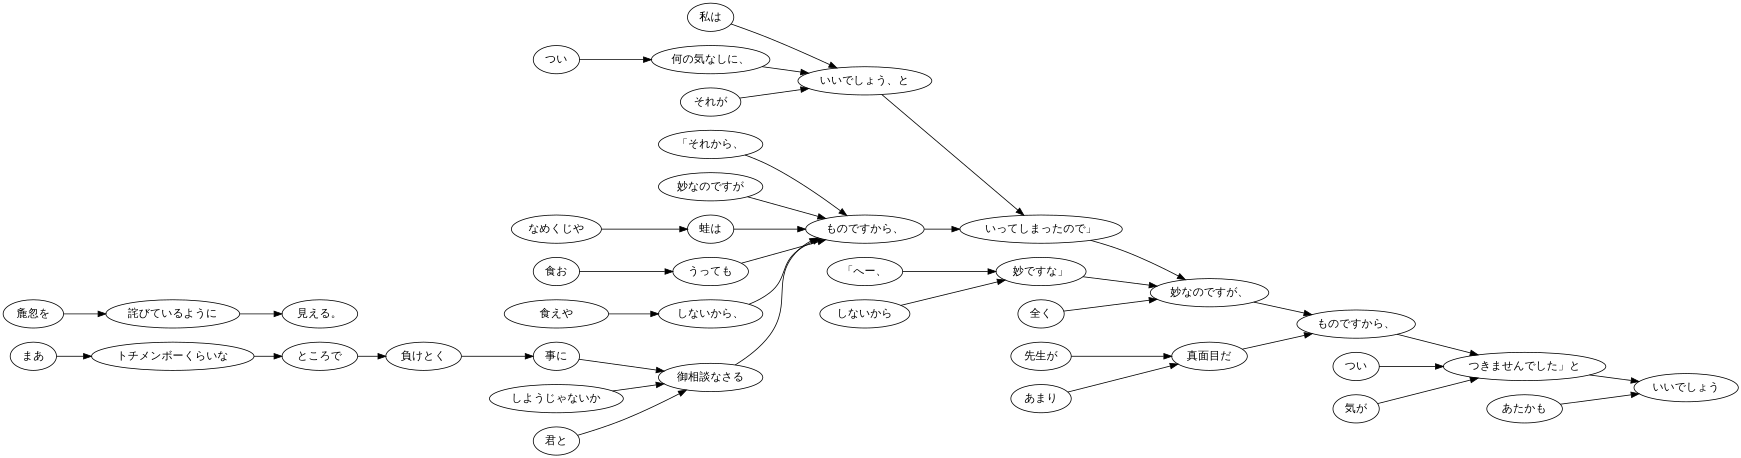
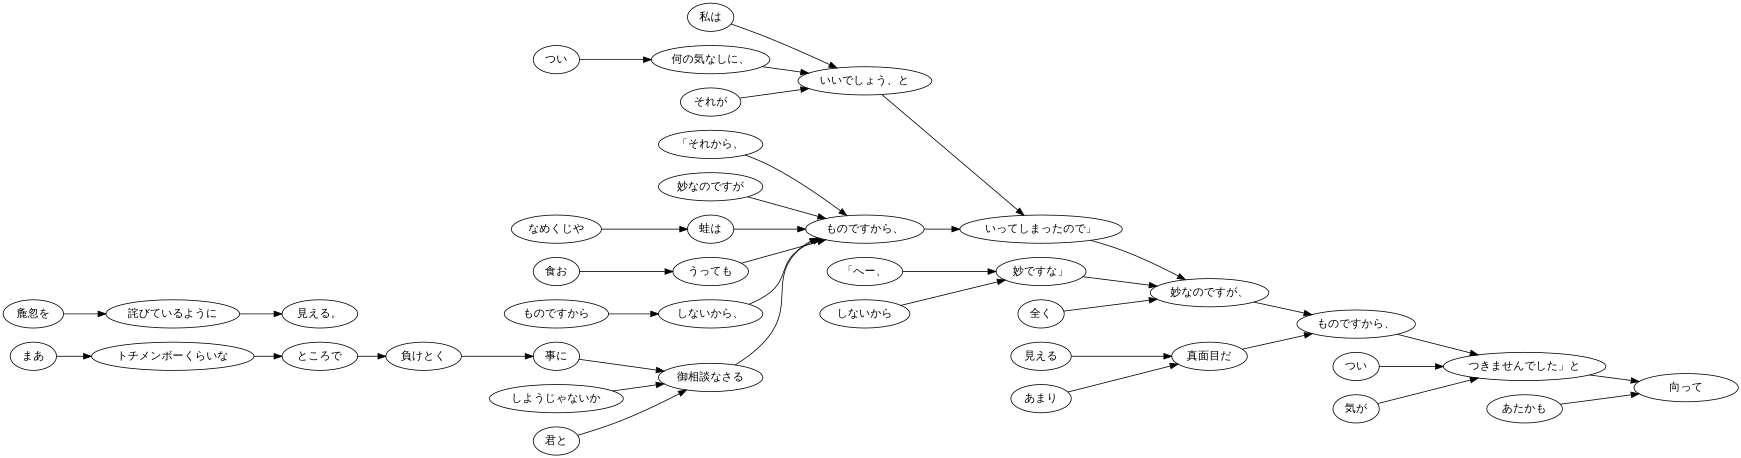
(556, 314) -> (556, 314)
(1041, 356) -> (1041, 356)
(1686, 388) -> (1686, 388)
